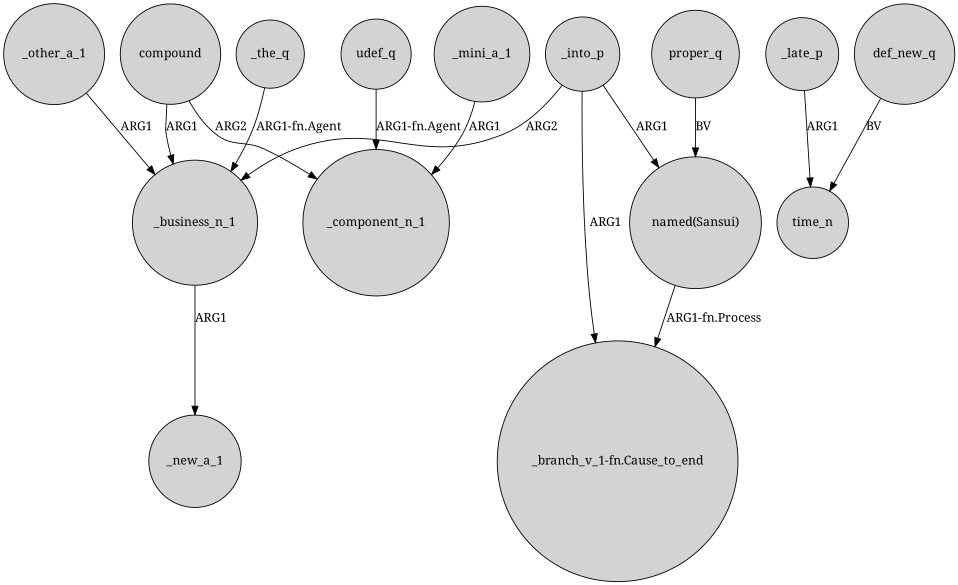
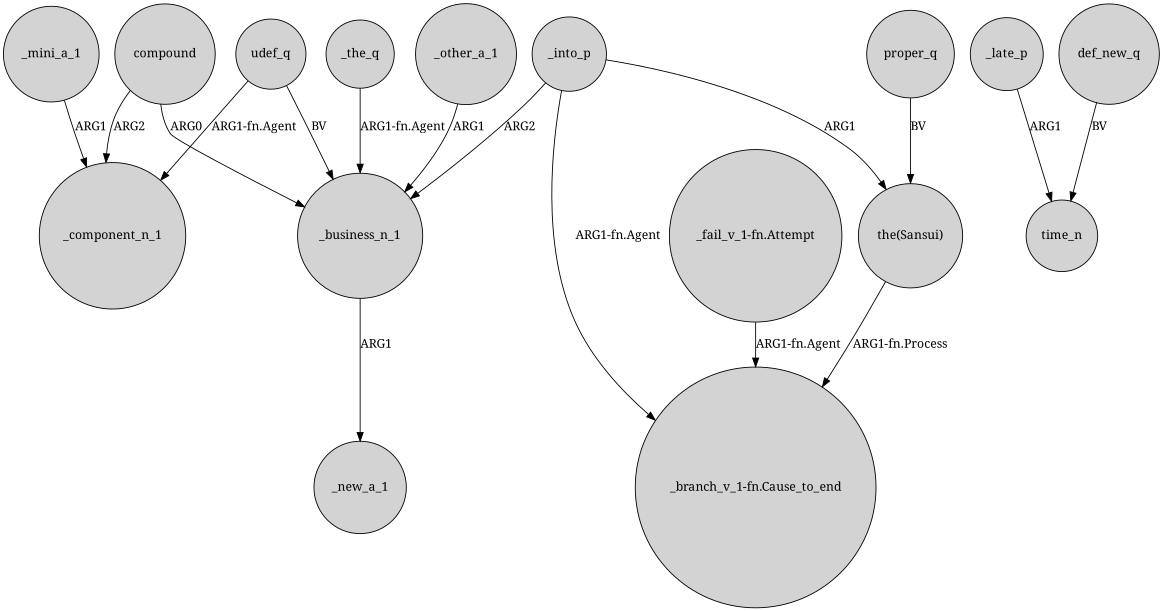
(182, 127) -> (186, 127)
none -> (308, 128)
(606, 223) -> (618, 236)
(695, 223) -> (911, 236)
none -> (756, 236)
